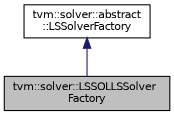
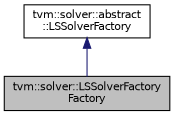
(87, 93) -> (87, 93)
